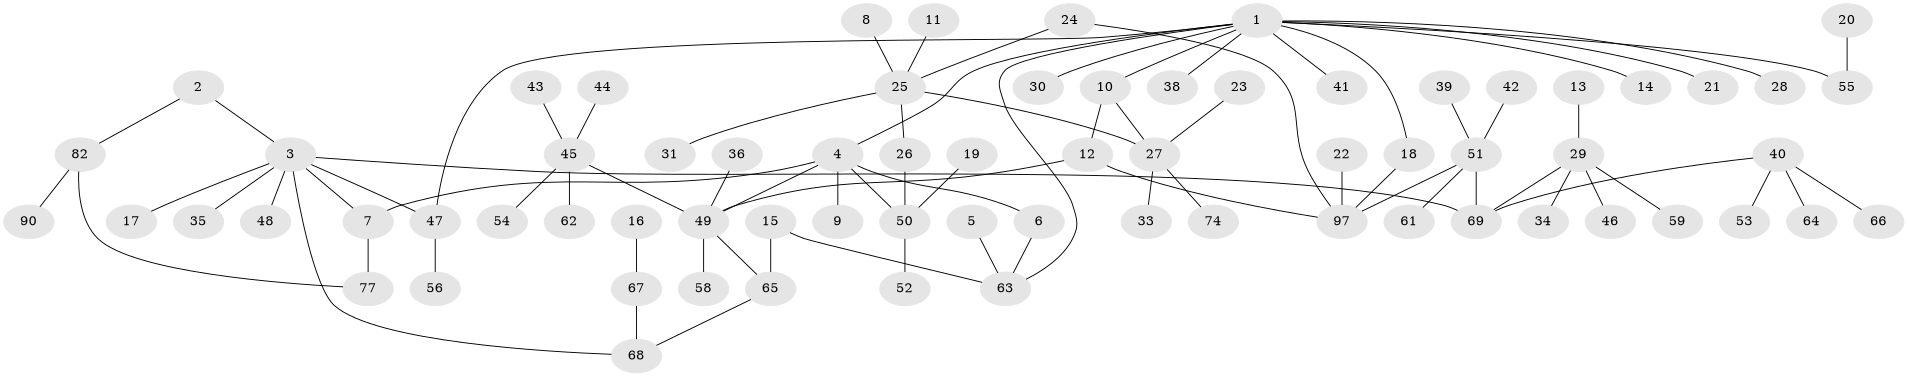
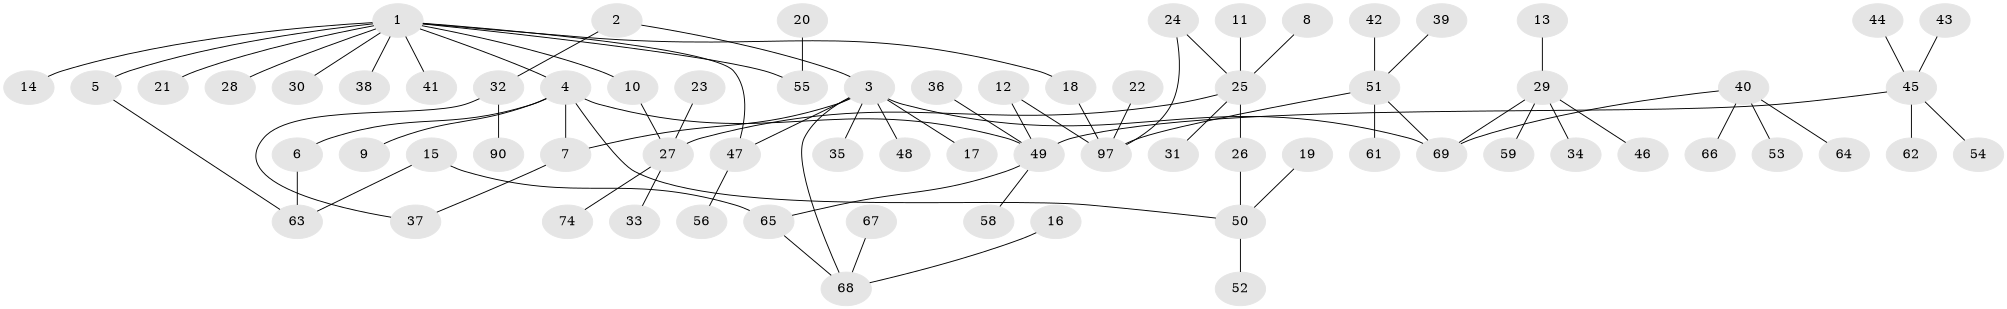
(1000, 80) -> (243, 43)
(1096, 121) -> none
(80, 155) -> (499, 88)
(637, 255) -> (954, 261)
(368, 289) -> (416, 222)
